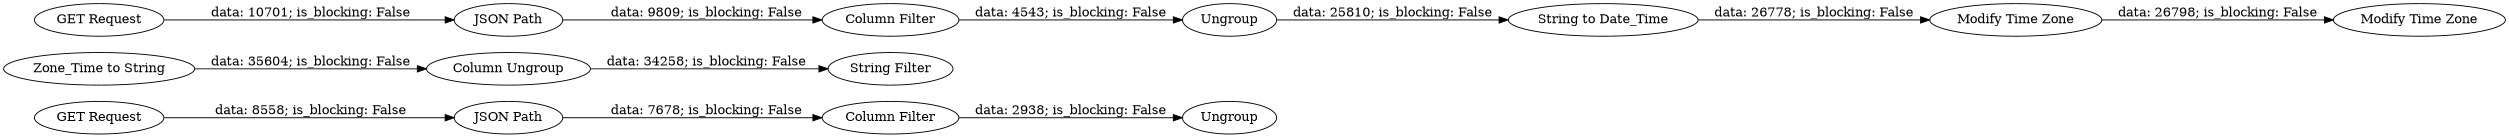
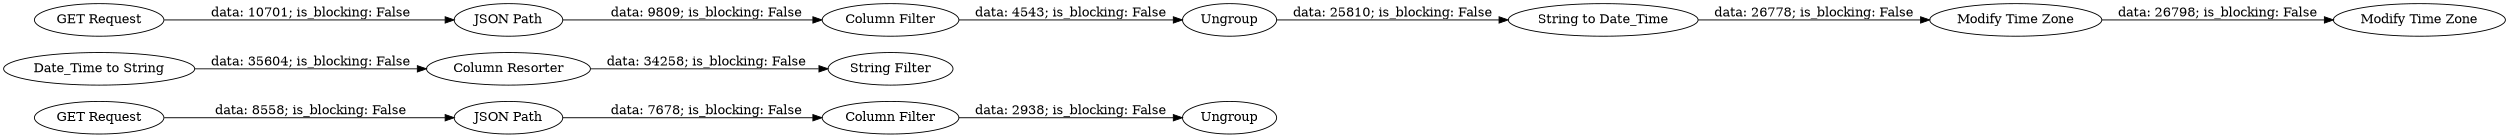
(99, 69) -> (99, 69)
(508, 69) -> (508, 69)
